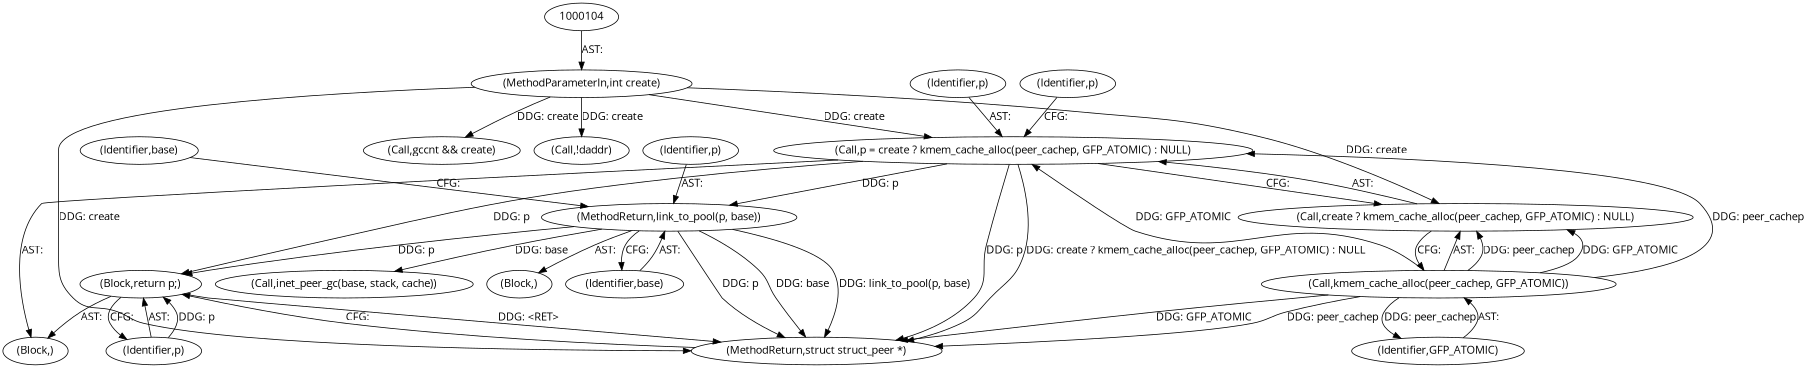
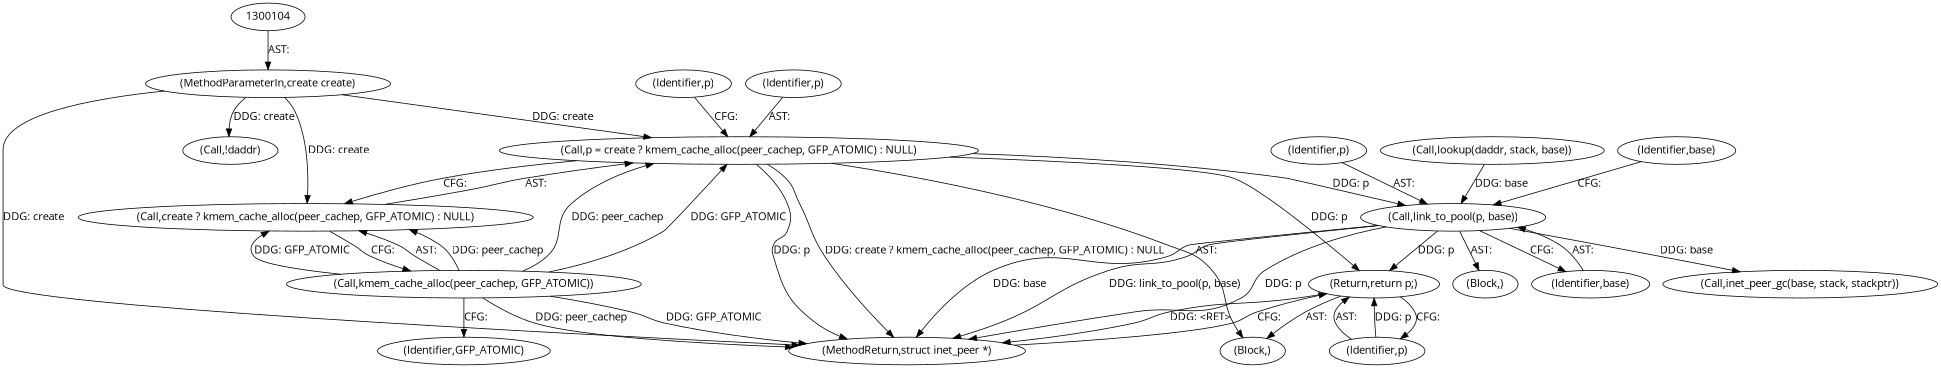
(582, 17) -> (268, 17)
(582, 84) -> (268, 84)
(442, 151) -> none
none -> (1492, 151)
(669, 217) -> (1453, 217)
(141, 284) -> (1374, 284)
(344, 284) -> (1800, 284)
(1430, 318) -> (477, 318)
(1477, 322) -> none
(817, 351) -> (907, 351)
